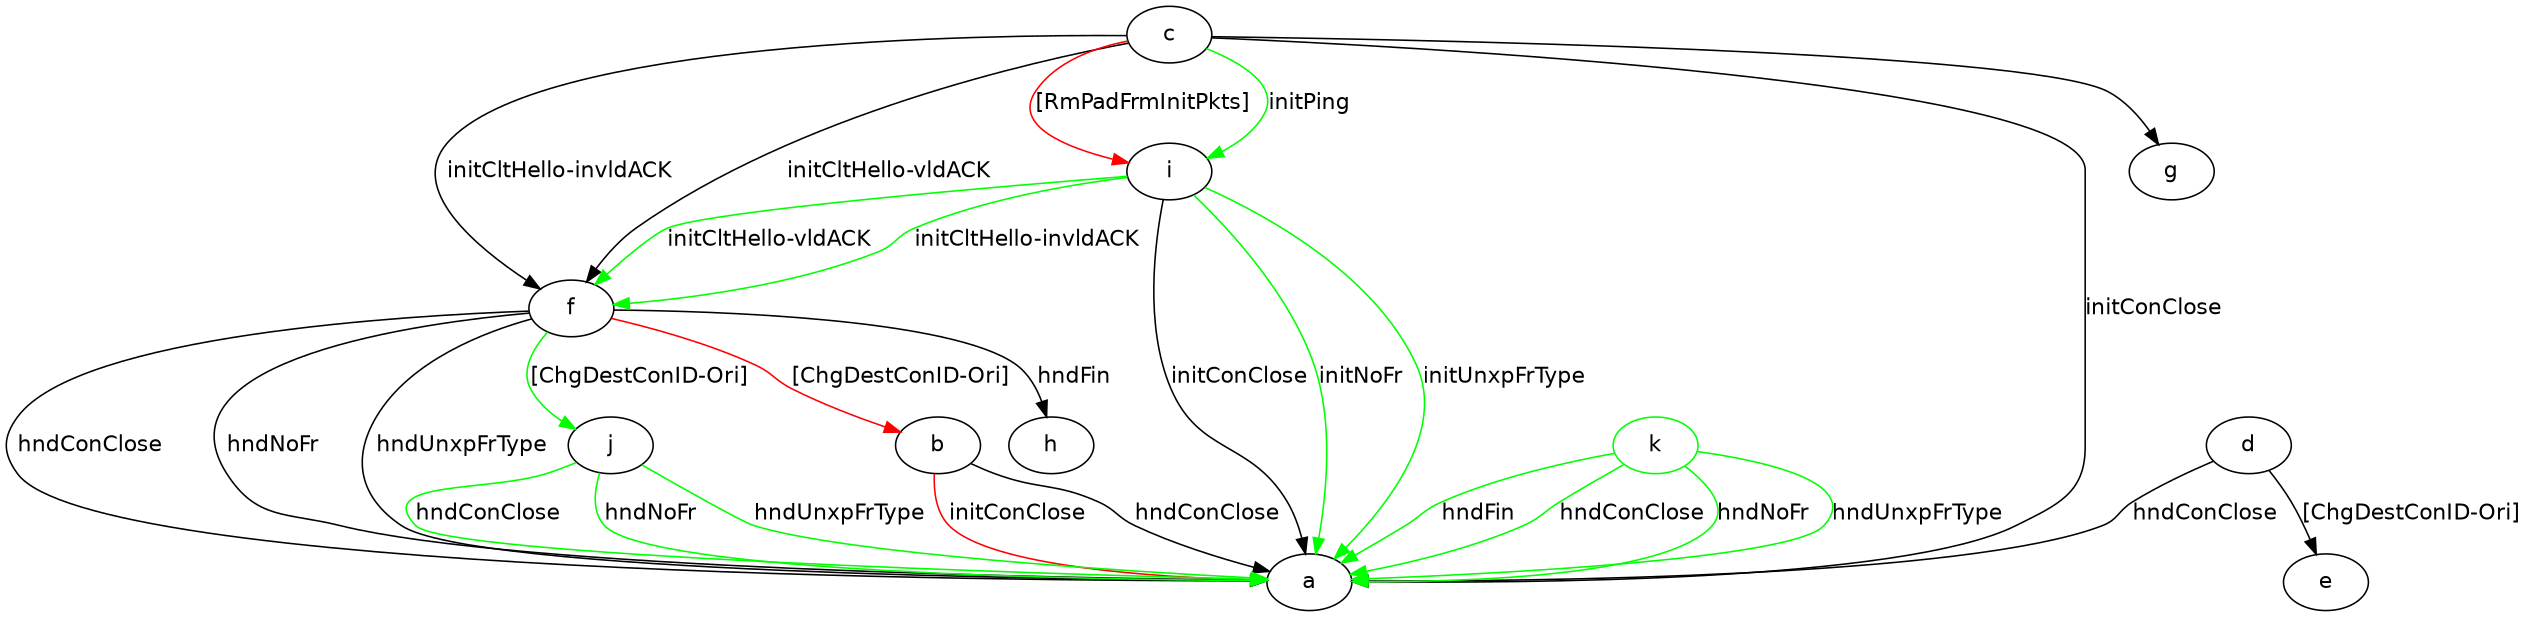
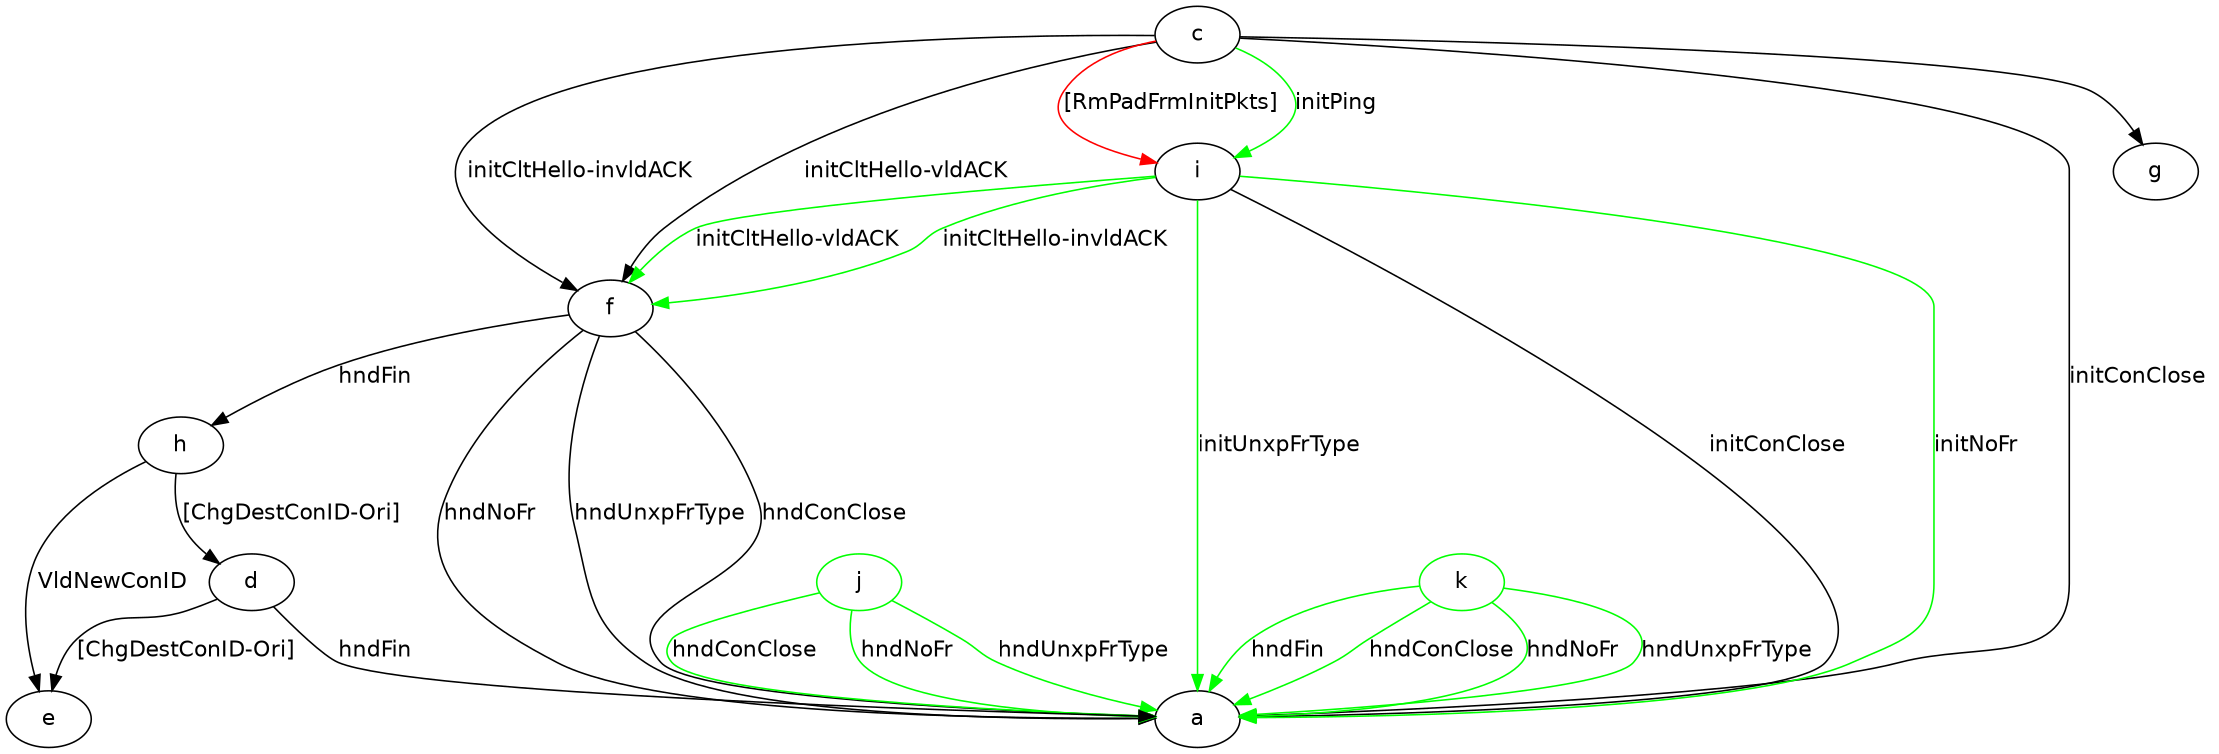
(528, 381) -> none
(611, 445) -> (859, 582)
(938, 445) -> none
(2209, 514) -> (379, 651)
none -> (180, 518)
none -> (43, 545)
